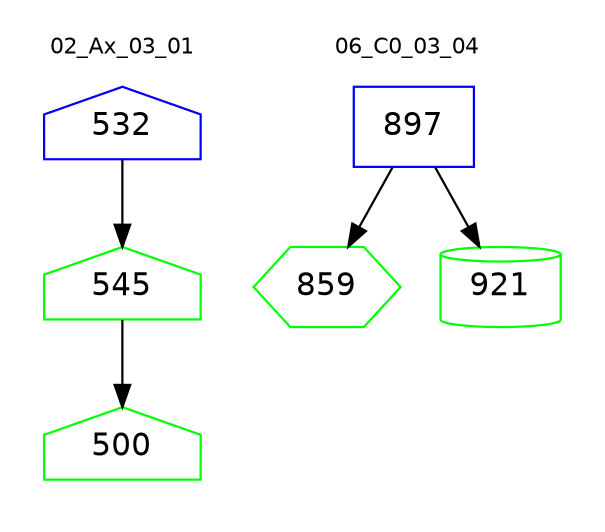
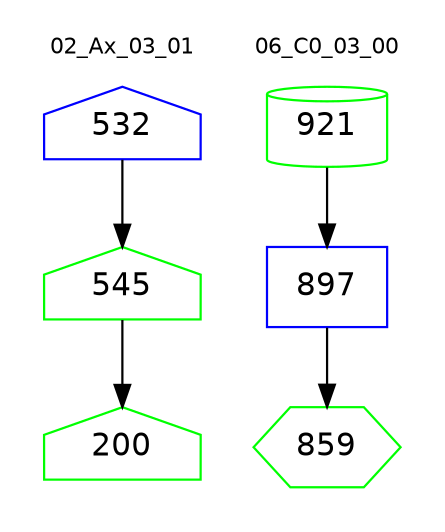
(407, 48) -> (327, 48)
(452, 197) -> (327, 196)
(122, 447) -> (122, 447)
